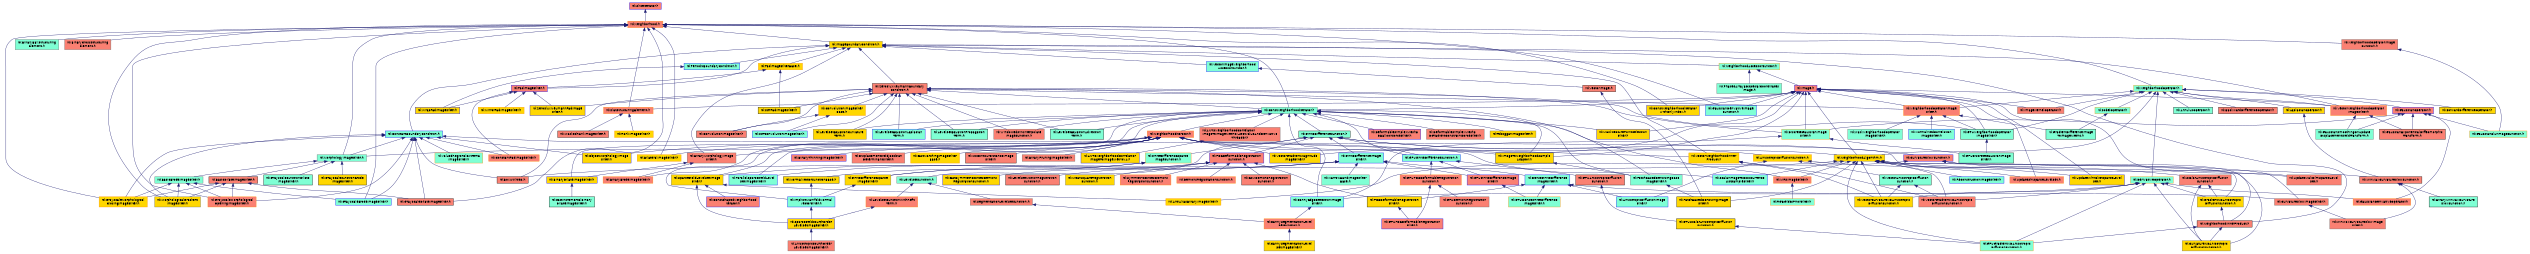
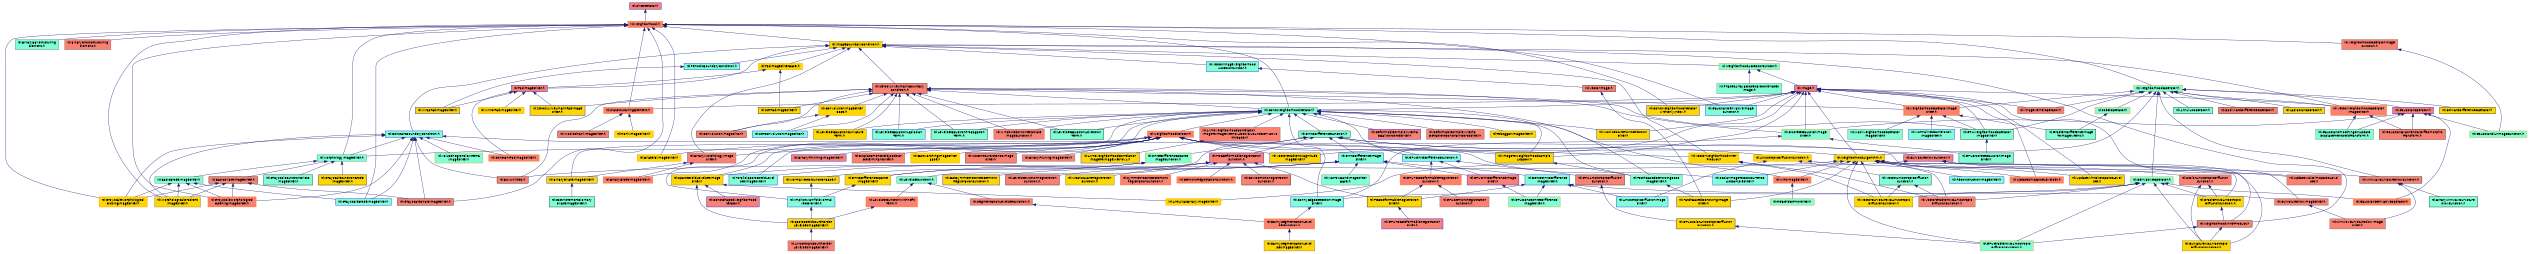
(2332, 157) -> (2260, 152)
(607, 158) -> none
(1425, 205) -> (1411, 192)
